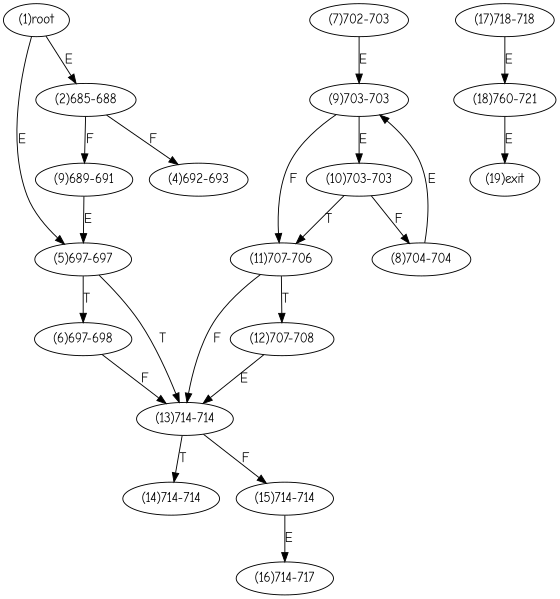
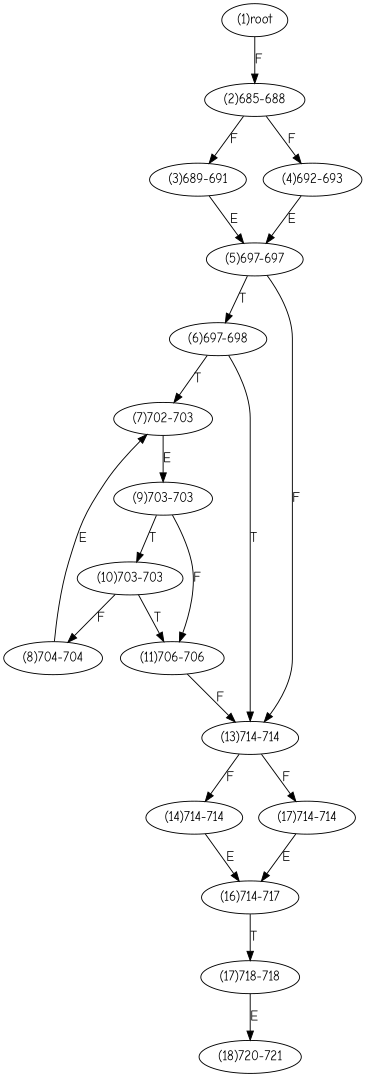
(69, 60) -> (259, 60)
(505, 100) -> (250, 1057)
(363, 140) -> (153, 539)
(17, 142) -> (286, 216)
(425, 176) -> (78, 533)
(84, 180) -> (198, 180)
(505, 180) -> none
(281, 259) -> (172, 658)
(163, 339) -> (296, 499)
(282, 339) -> none
none -> (193, 375)
(145, 379) -> (254, 539)
(183, 459) -> (230, 778)
(285, 499) -> (307, 818)
none -> (220, 854)
none -> (250, 933)
